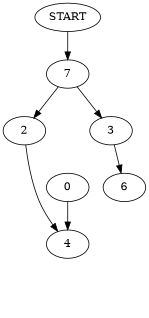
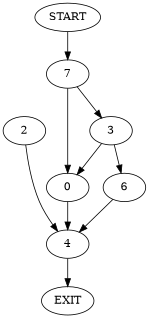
(49, 99) -> (68, 127)
none -> (92, 156)
none -> (99, 213)
none -> (68, 301)
